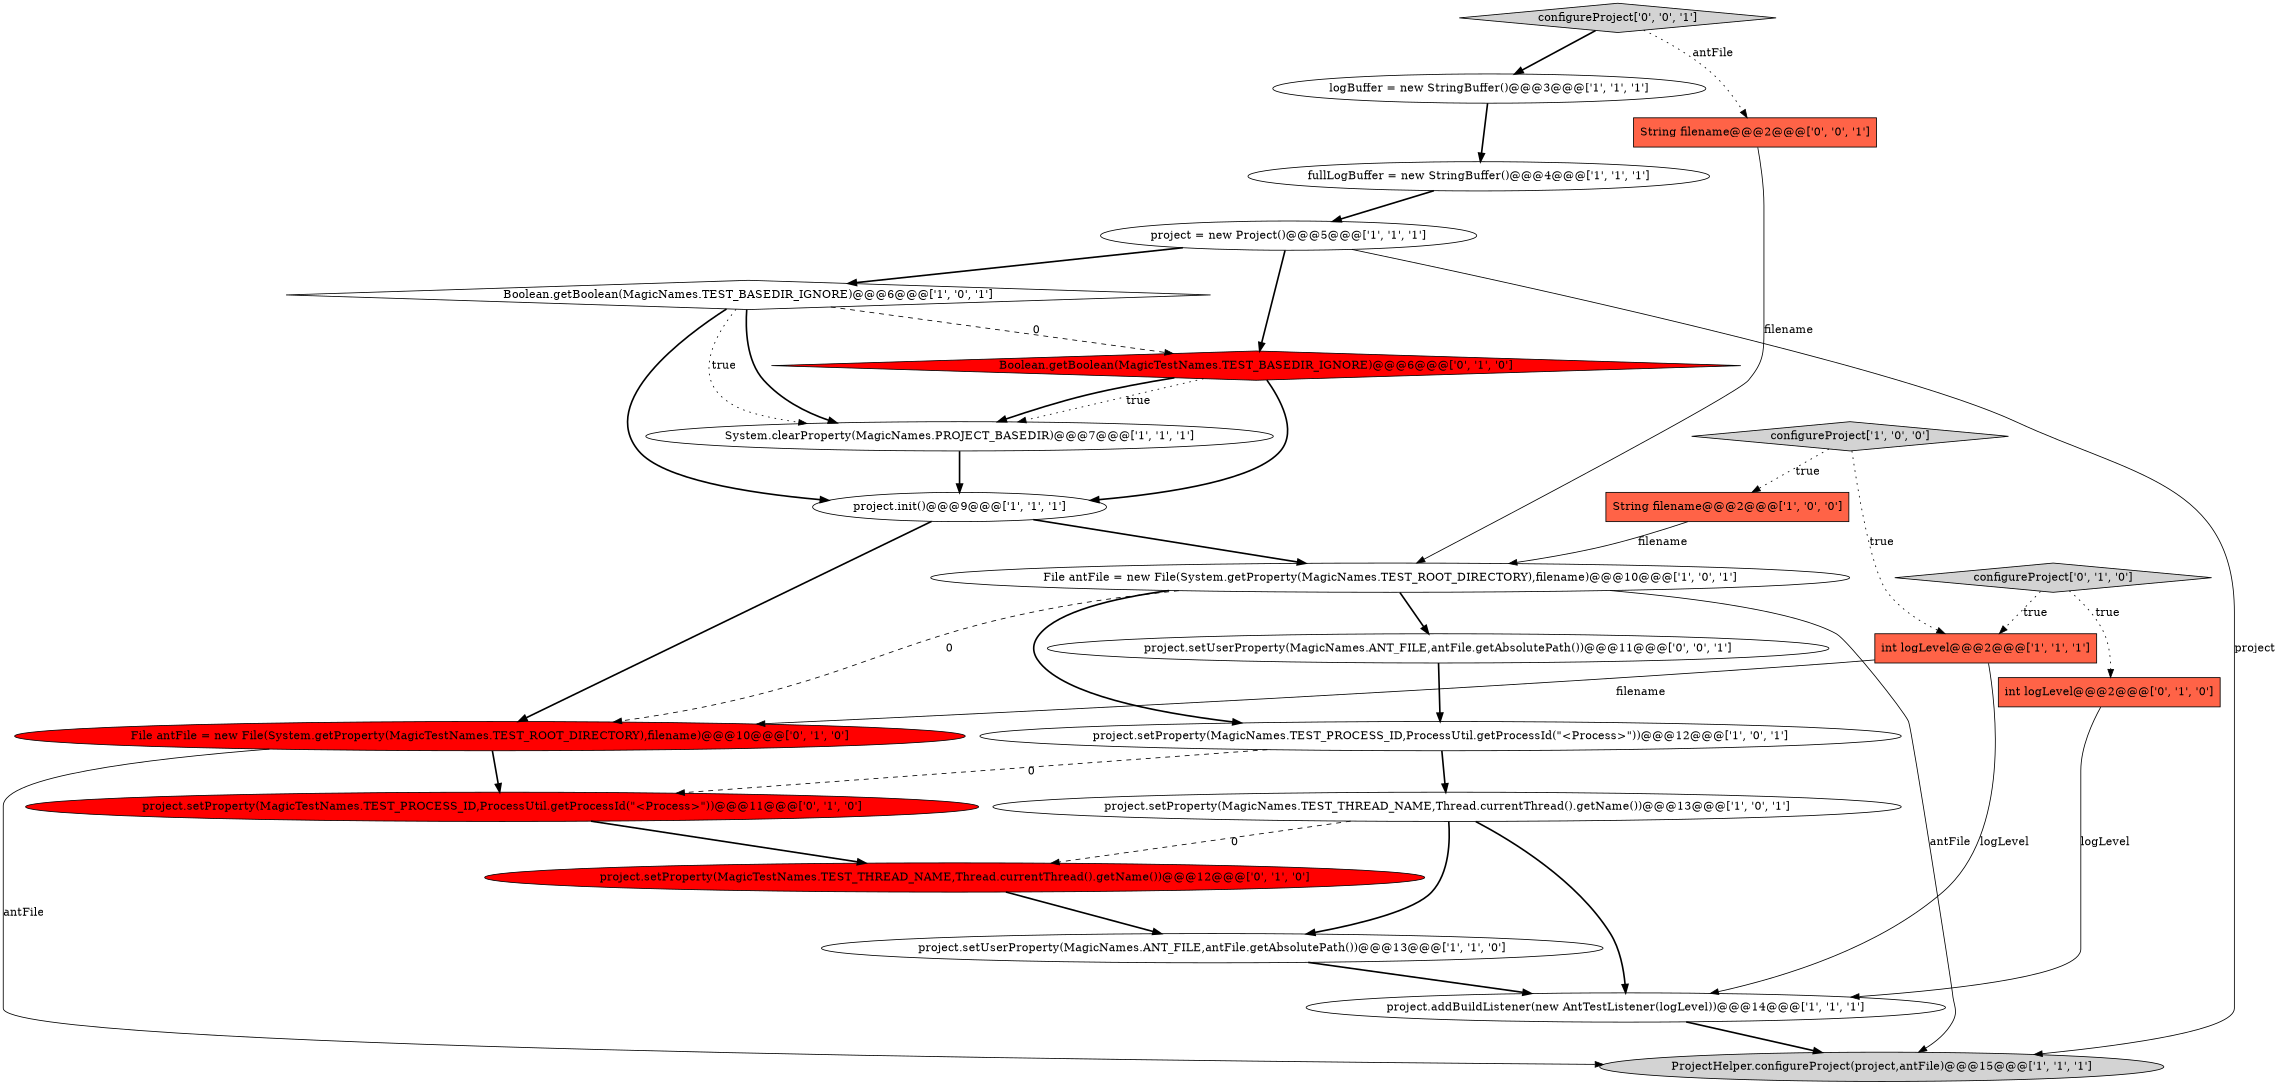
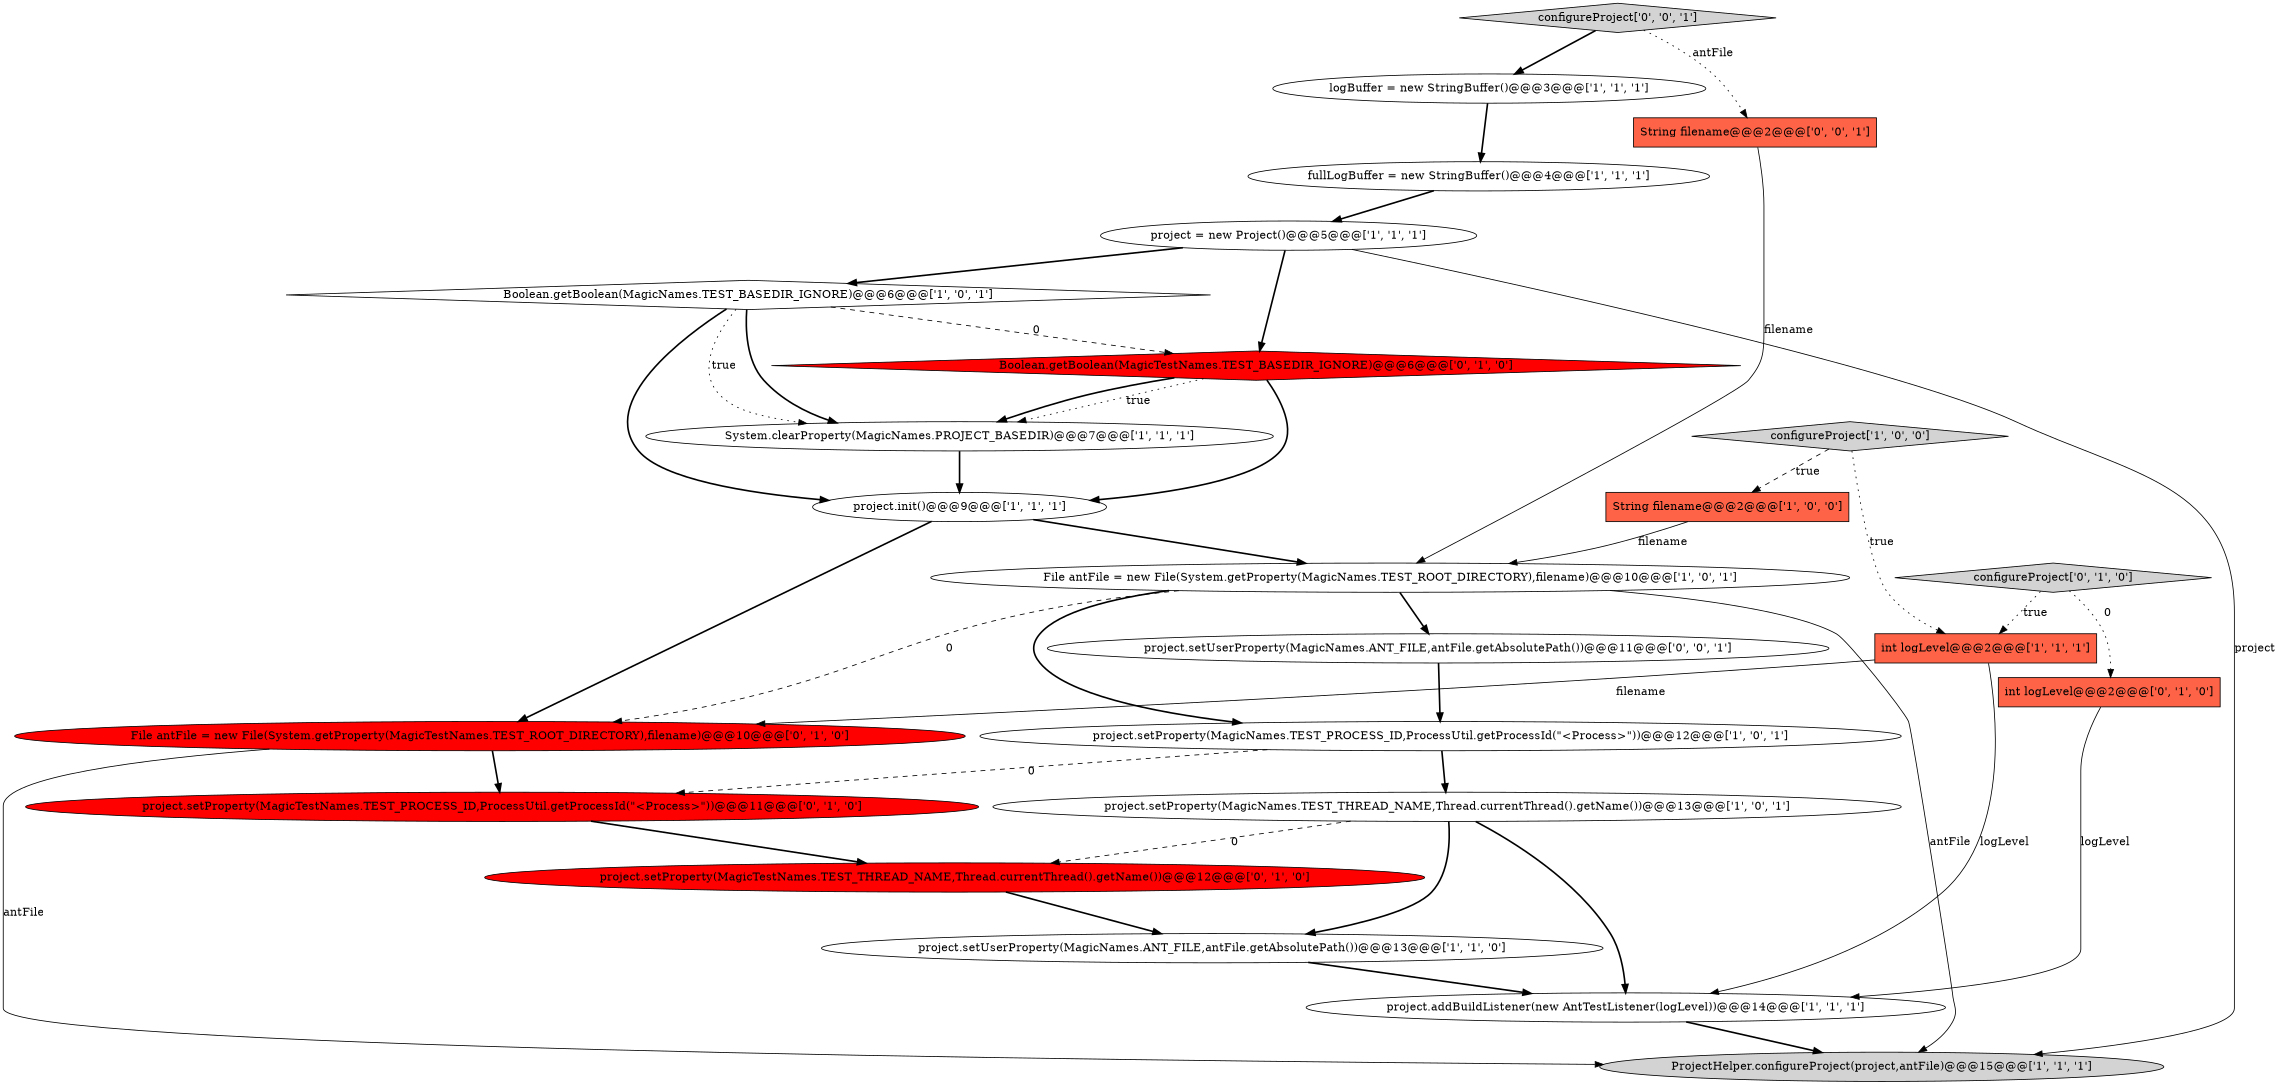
(1794, 469) -> (1794, 469)
(2108, 613) -> (2108, 613)
